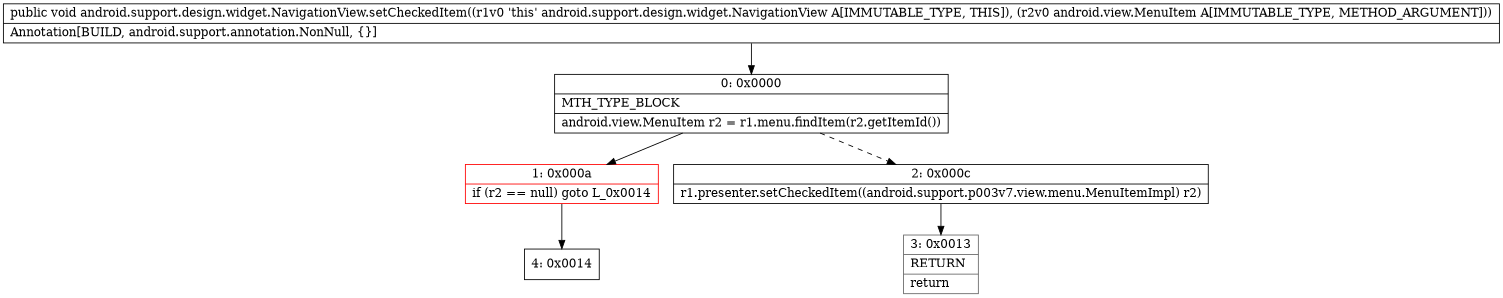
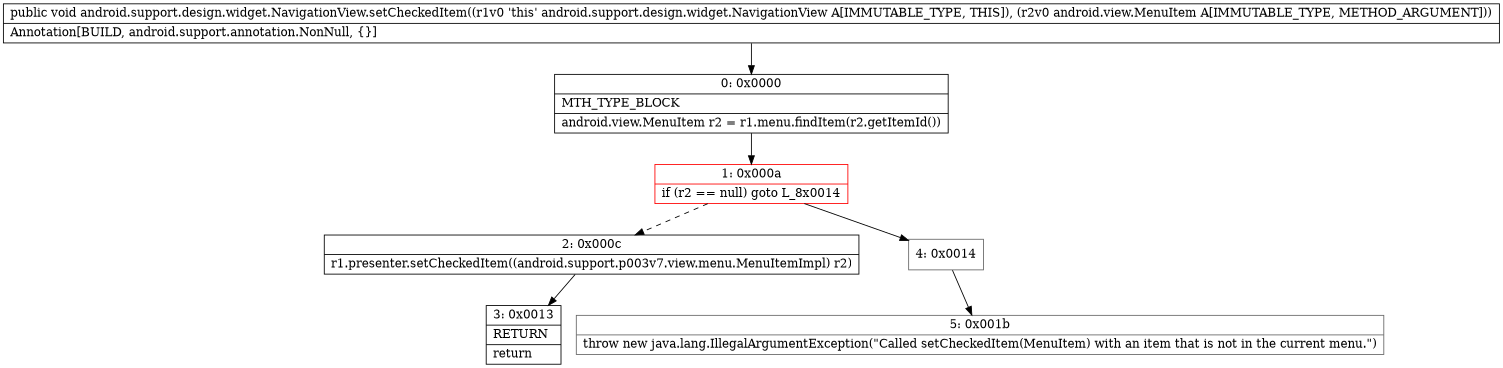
(854, 147) -> (675, 218)
(562, 193) -> (751, 193)
(562, 264) -> (946, 255)
(941, 264) -> (524, 335)
none -> (980, 335)
